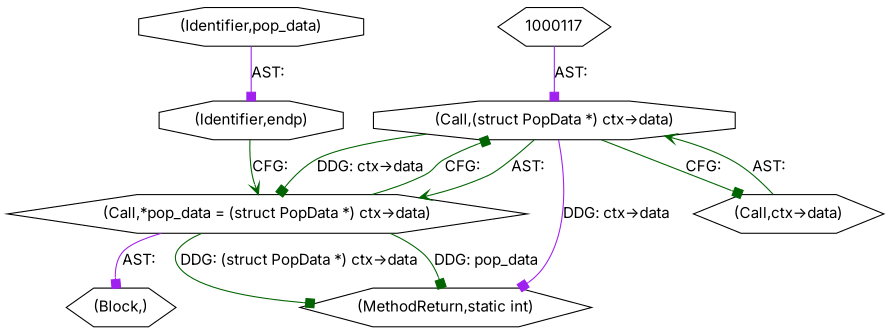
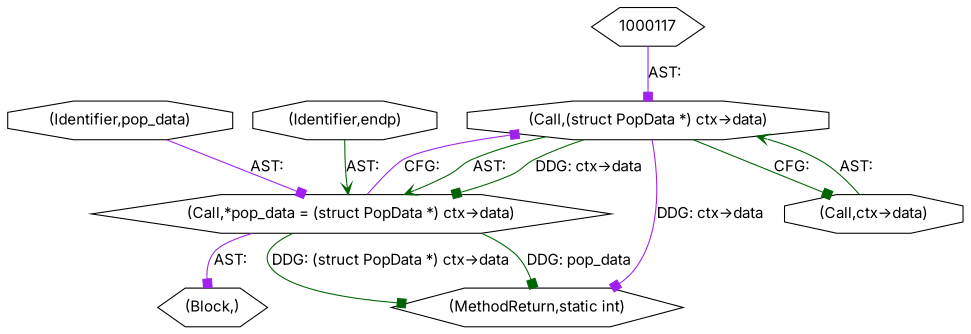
(251, 68) -> (231, 165)
(272, 167) -> (365, 167)
(428, 173) -> (430, 150)
(789, 214) -> (874, 214)
